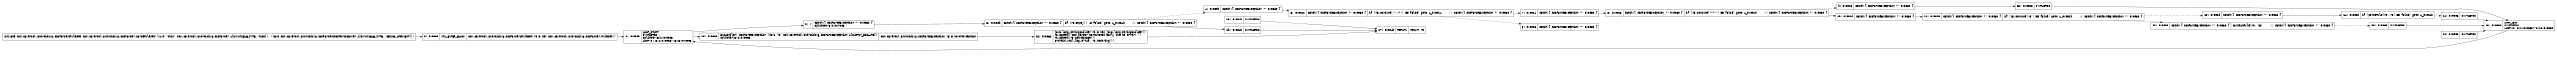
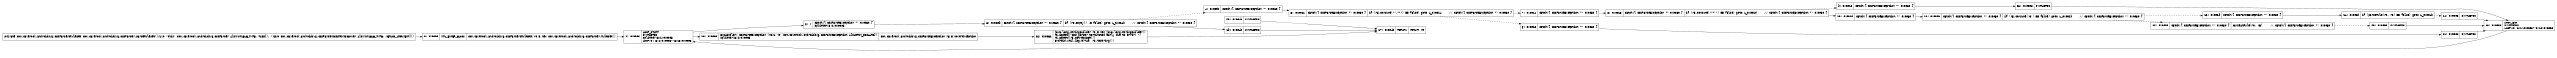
(829, 26) -> (829, 26)
none -> (2019, 35)
